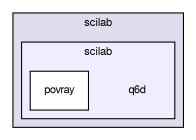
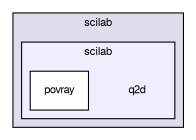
(137, 91) -> (137, 91)
